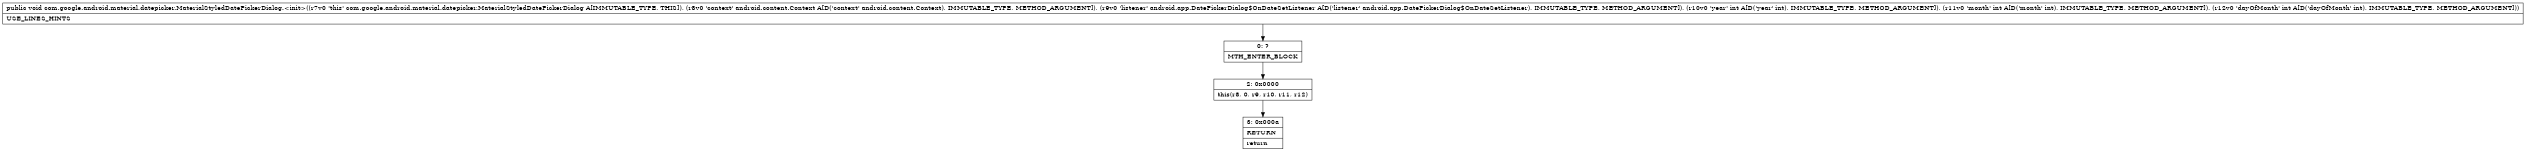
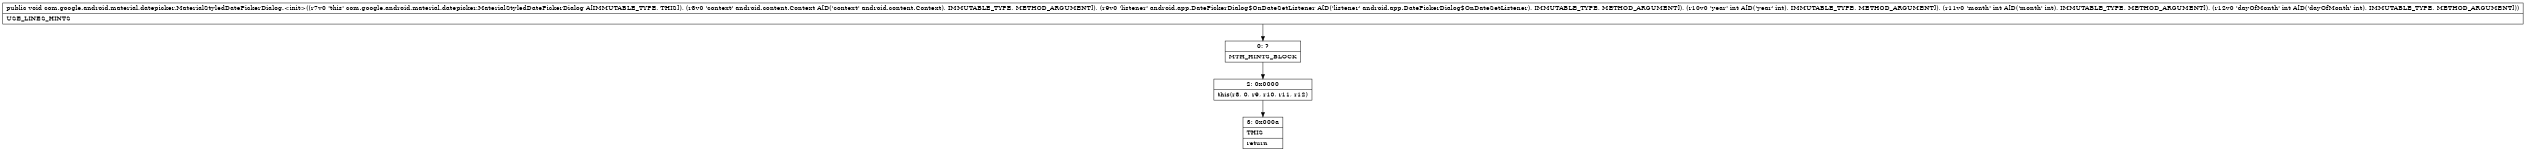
(1263, 57) -> (1263, 57)
(1262, 133) -> (1255, 133)
